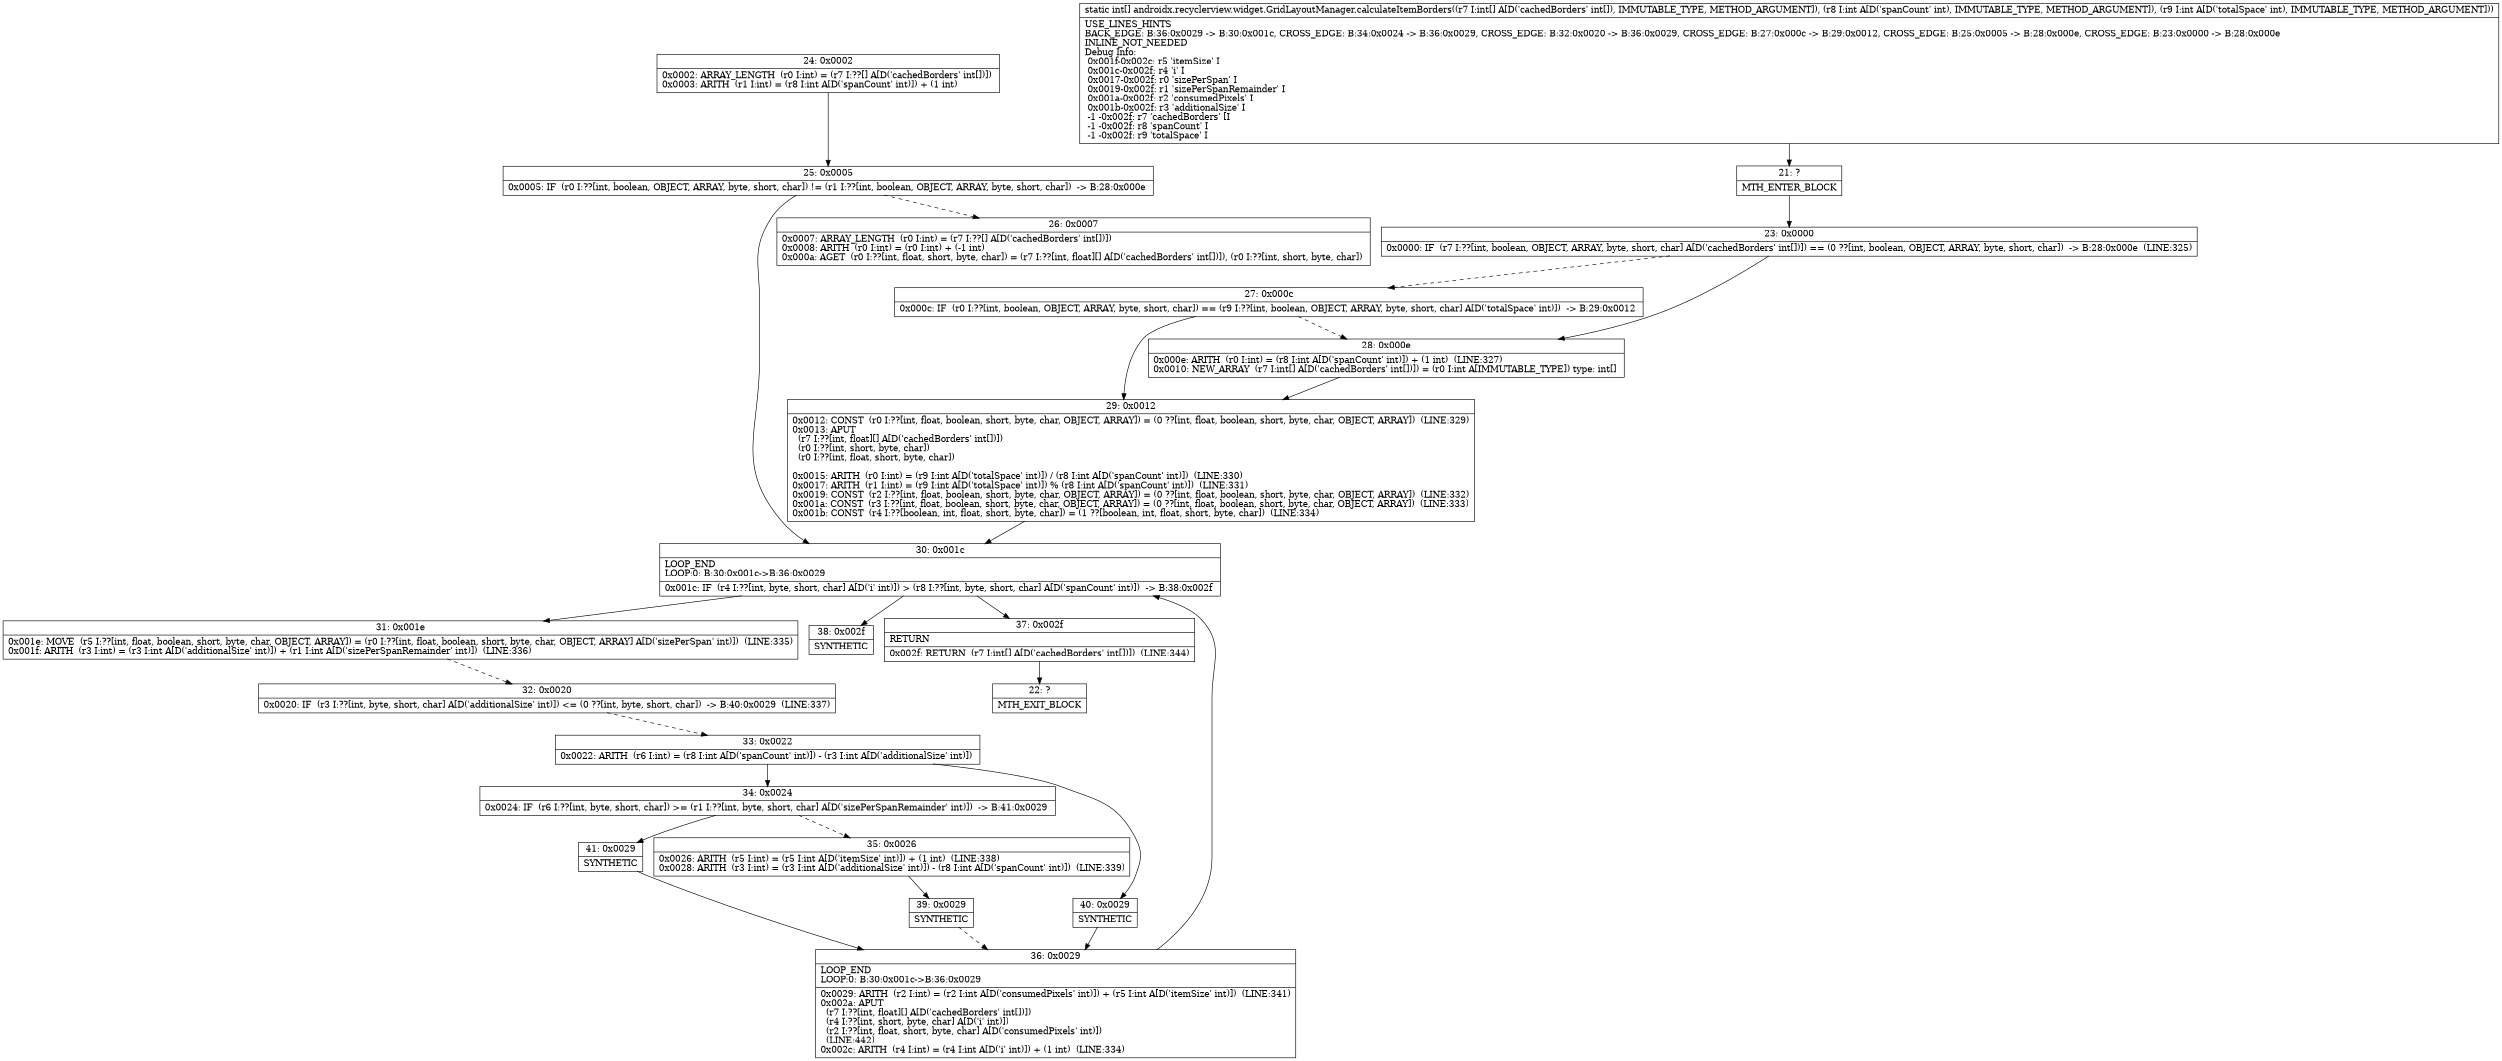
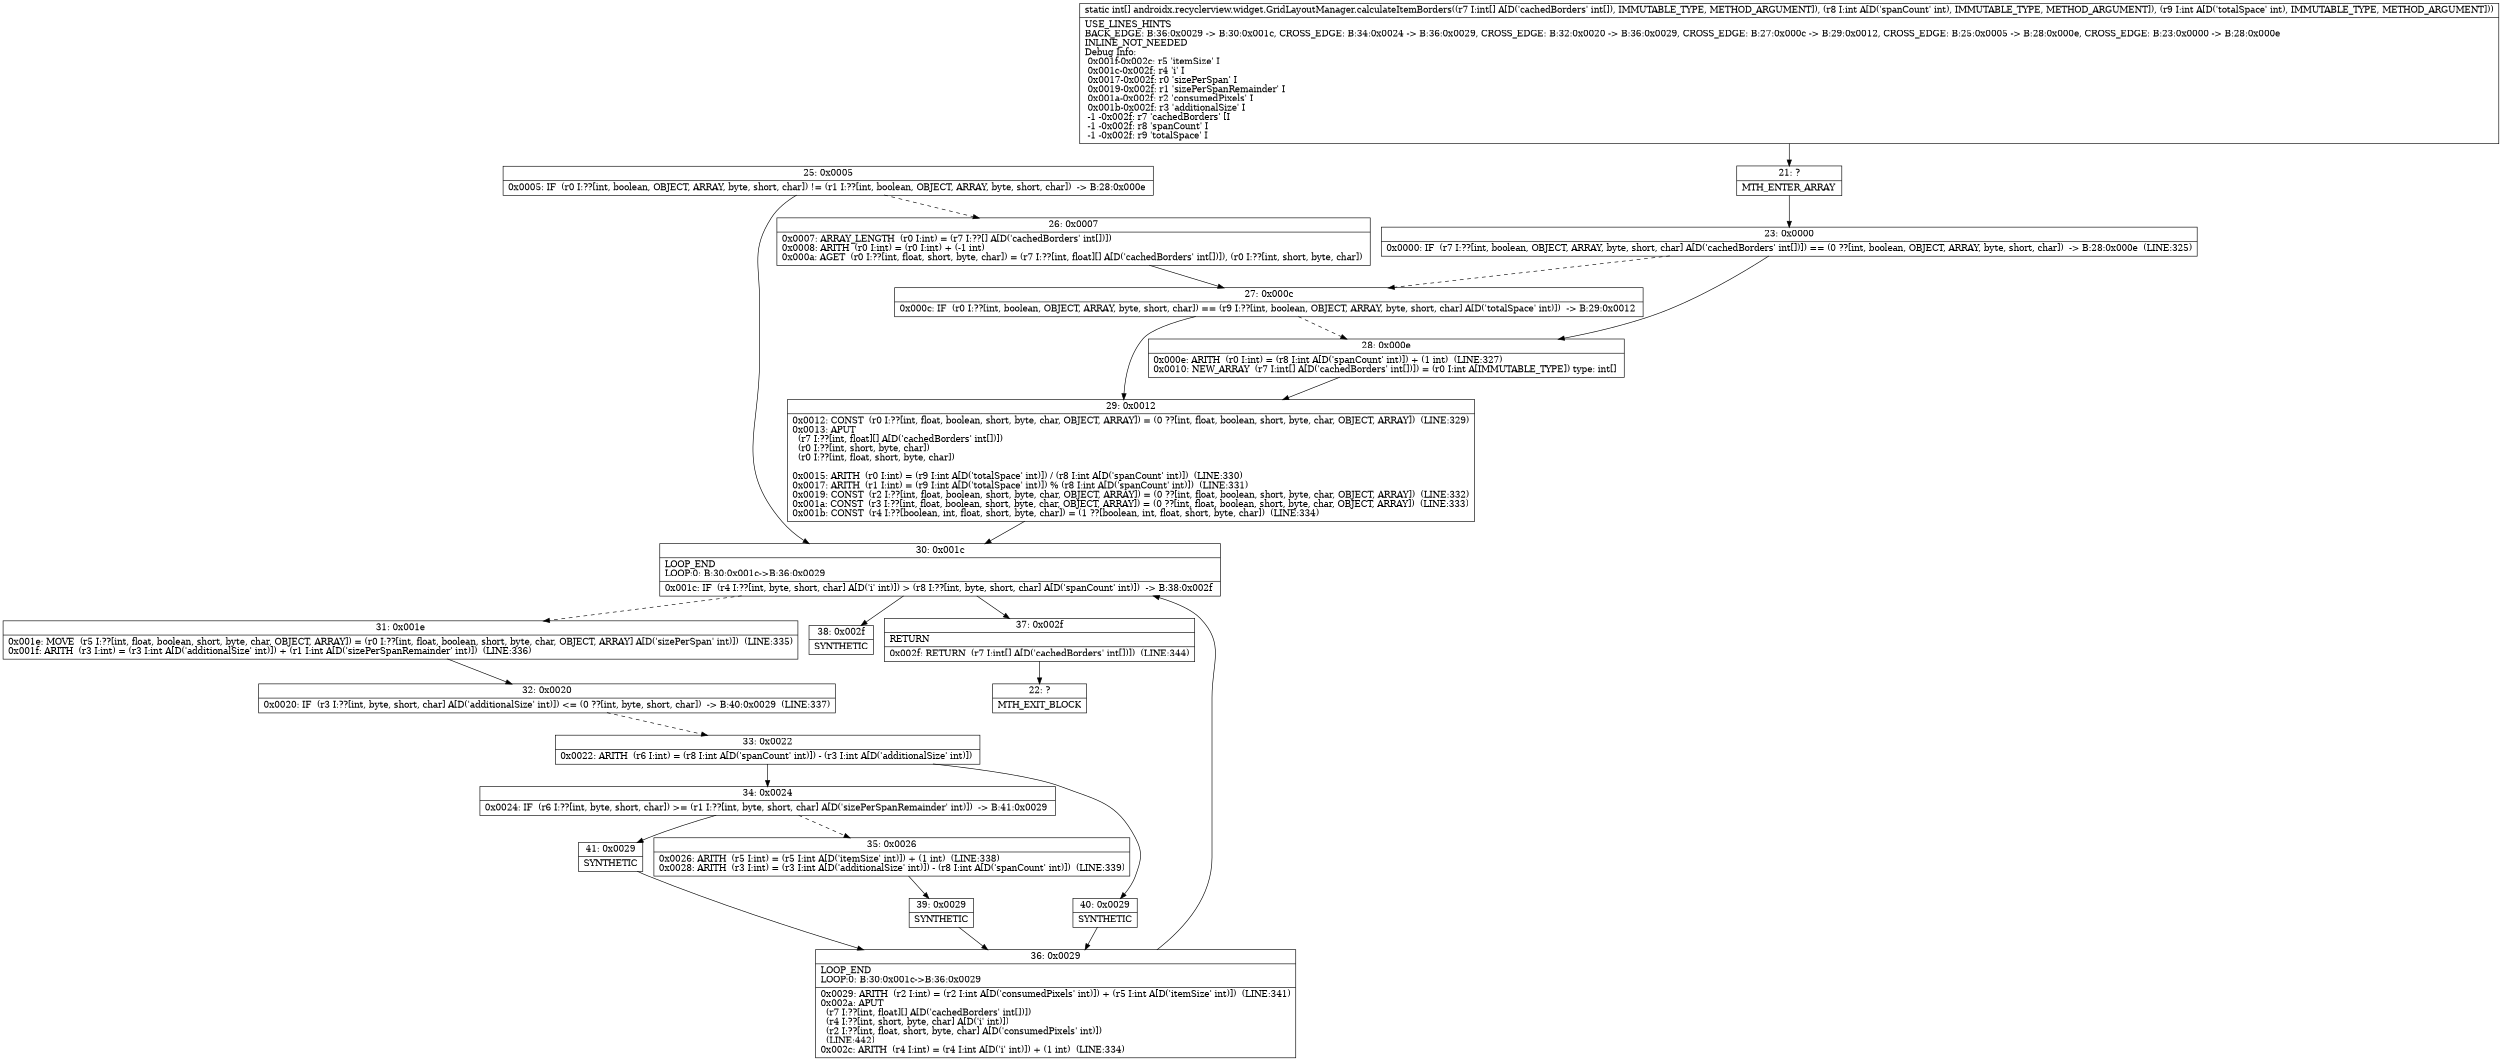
(828, 74) -> none
(1789, 188) -> (1788, 188)
none -> (1184, 276)
(646, 608) -> (646, 608)
(477, 670) -> (477, 670)
(971, 937) -> (971, 937)
